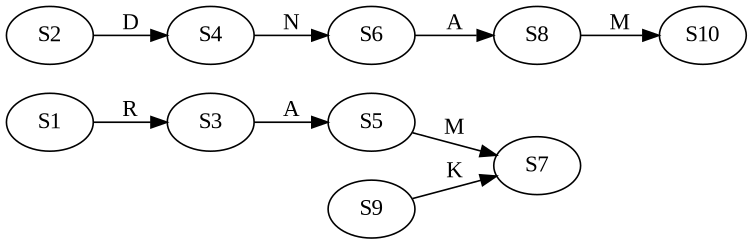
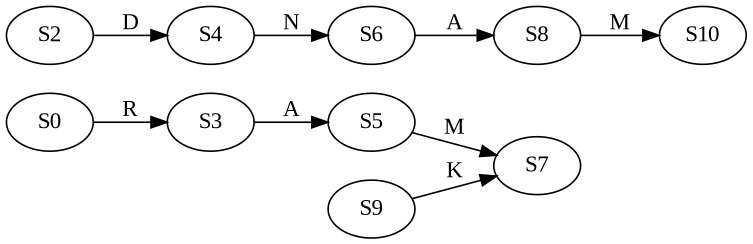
(50, 122) -> (50, 122)
